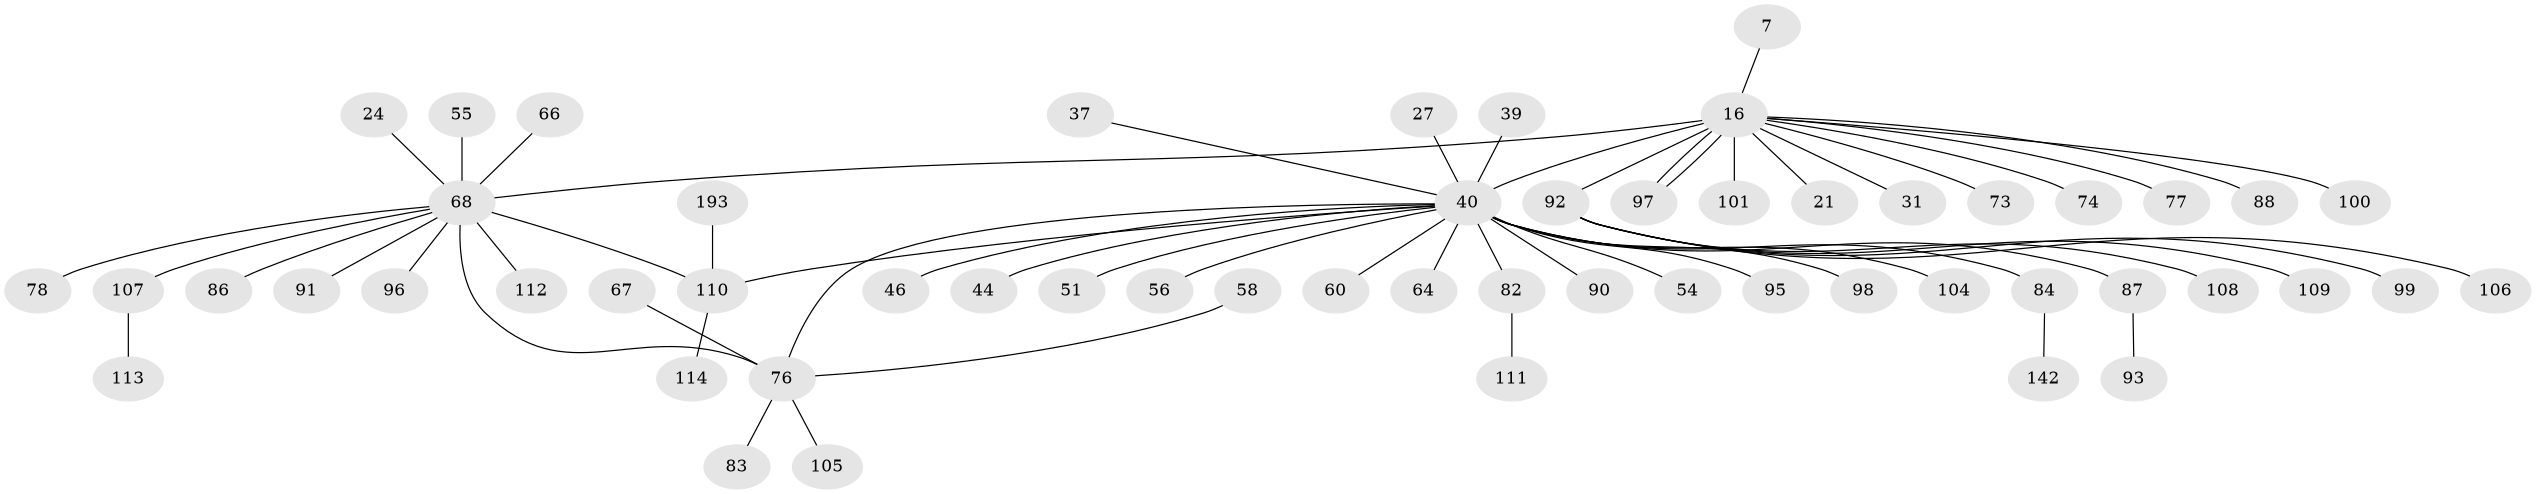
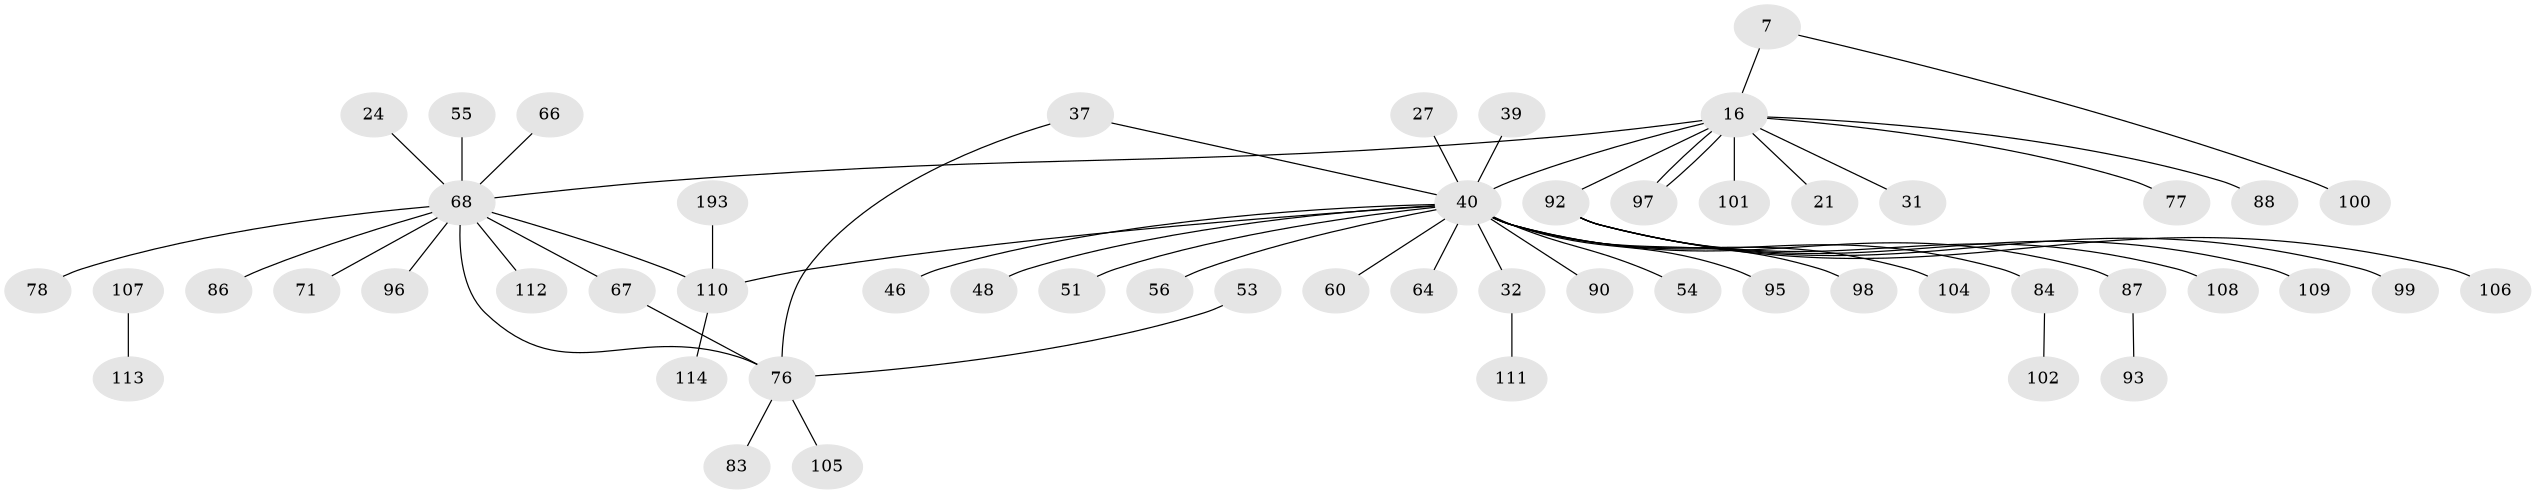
(2148, 154) -> (2066, 104)
(2001, 203) -> none
(2089, 203) -> none
(1085, 218) -> (878, 203)
(291, 237) -> (542, 247)
(307, 291) -> (307, 291)
(984, 291) -> (984, 291)
(1248, 291) -> (1248, 291)
(1512, 291) -> (1512, 291)
(2044, 379) -> (2044, 379)
